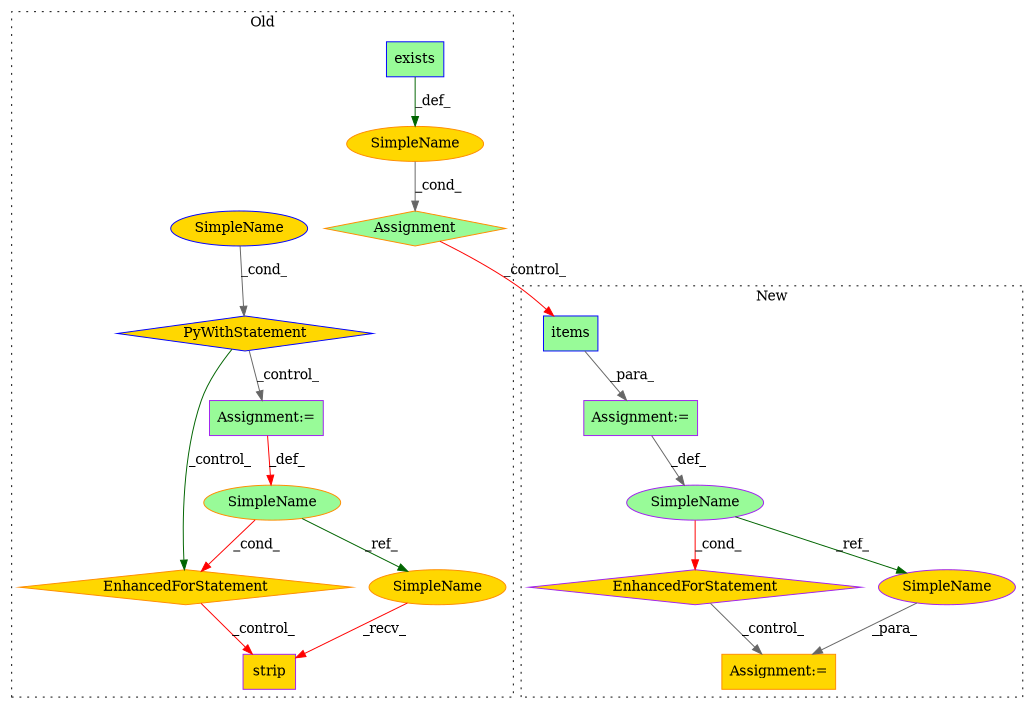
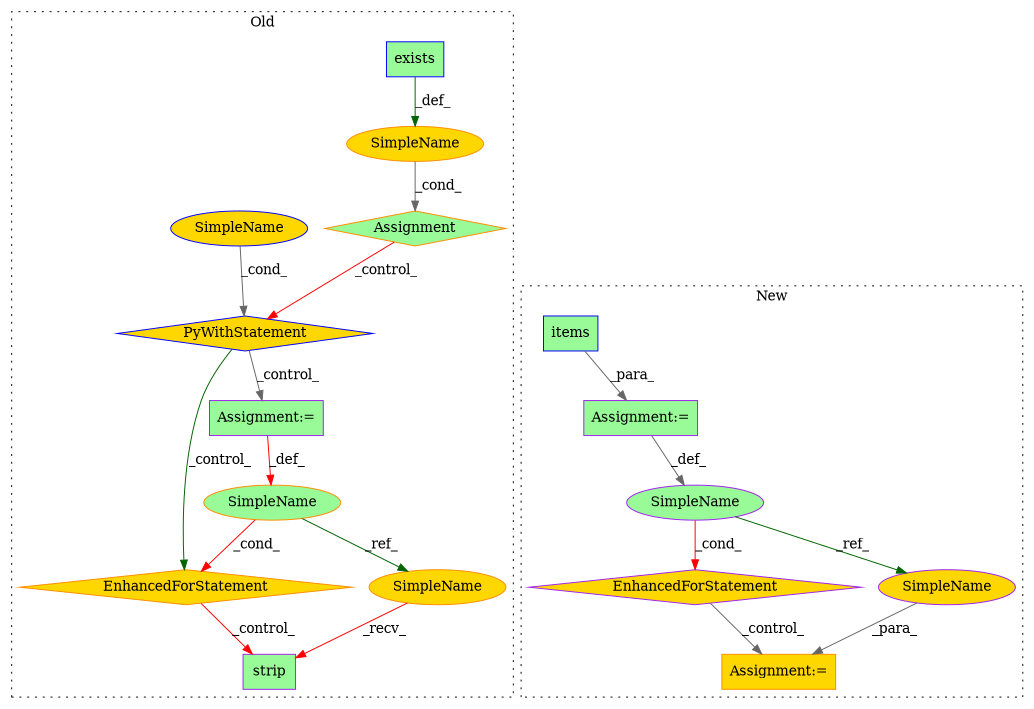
(495, 272) -> (335, 278)
(269, 672) -> (269, 672)
